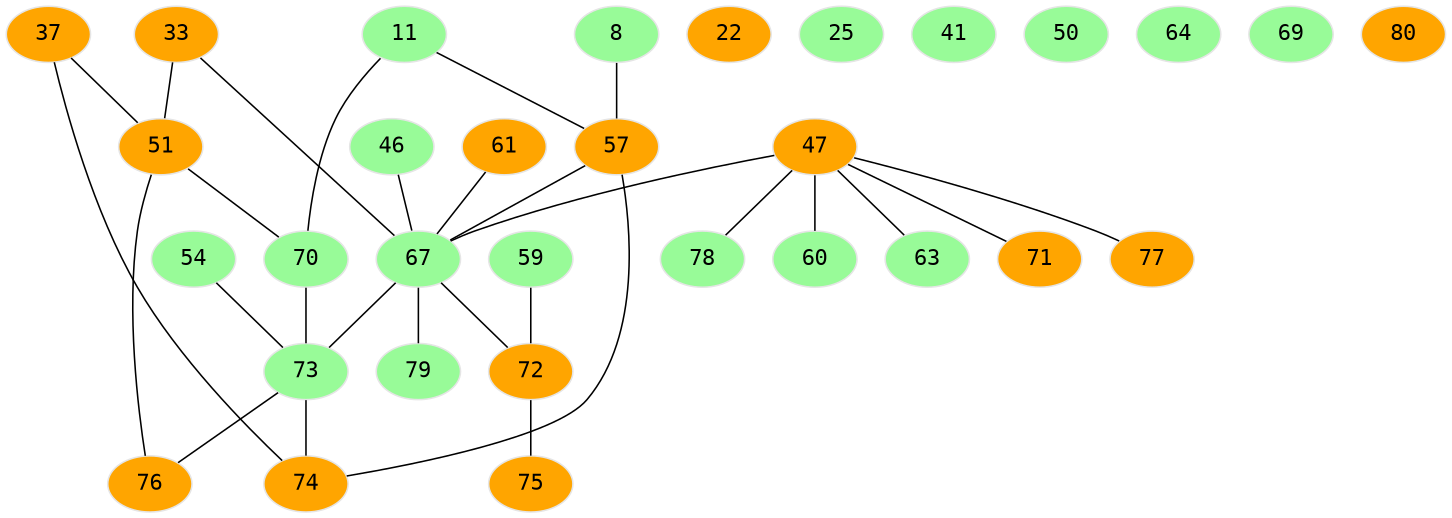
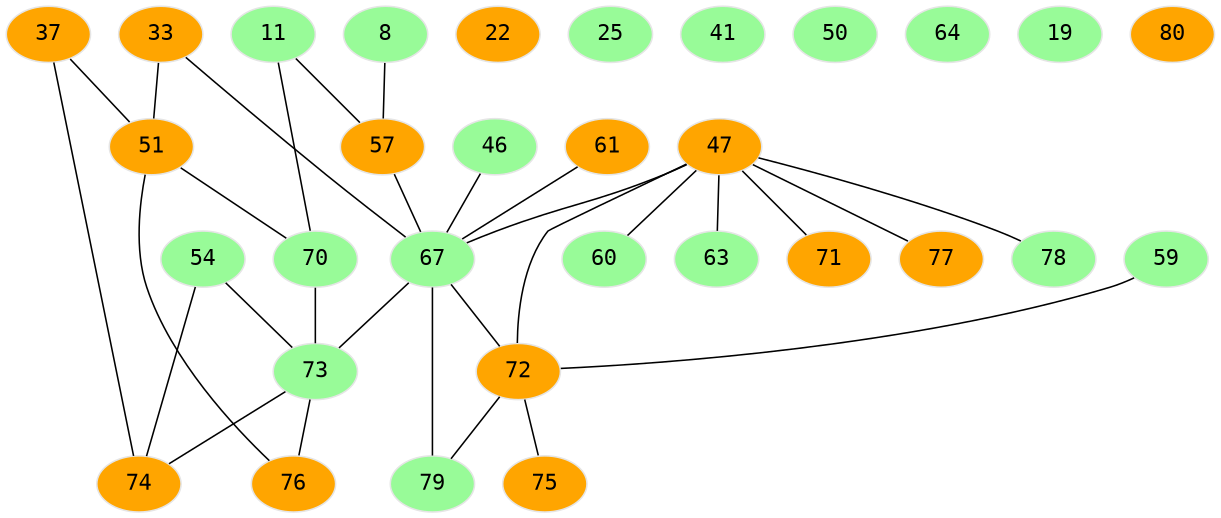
(1291, 34) -> (1060, 34)
none -> (564, 223)
(579, 406) -> (171, 372)
none -> (475, 428)
